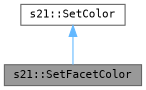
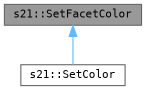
(73, 51) -> (73, 51)
